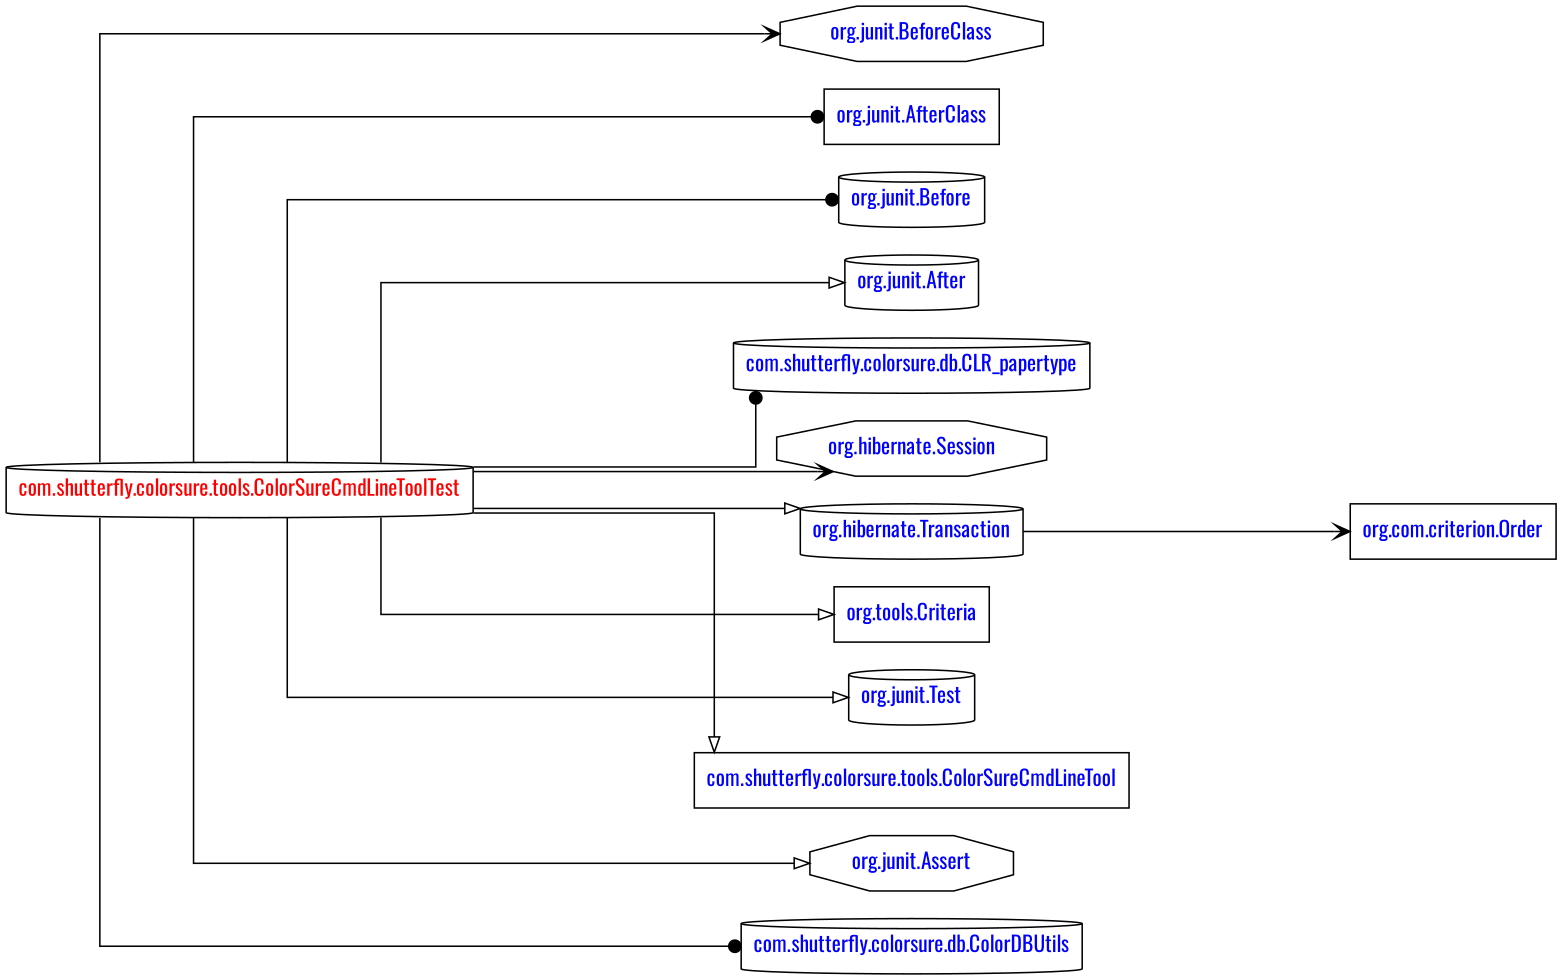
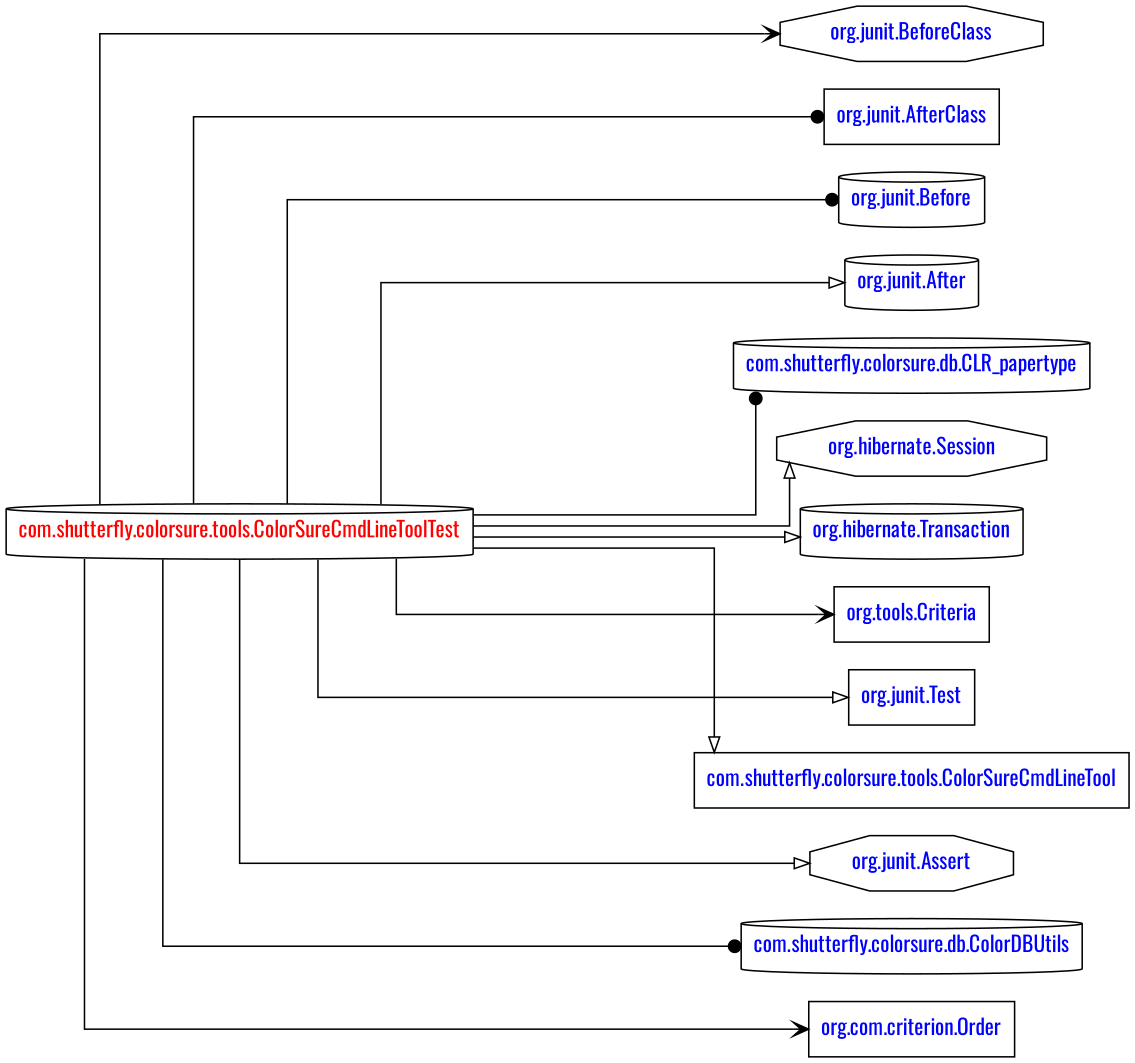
(645, 472) -> (655, 526)
(1179, 531) -> (204, 1029)
(551, 614) -> (580, 614)
(912, 697) -> (912, 697)
